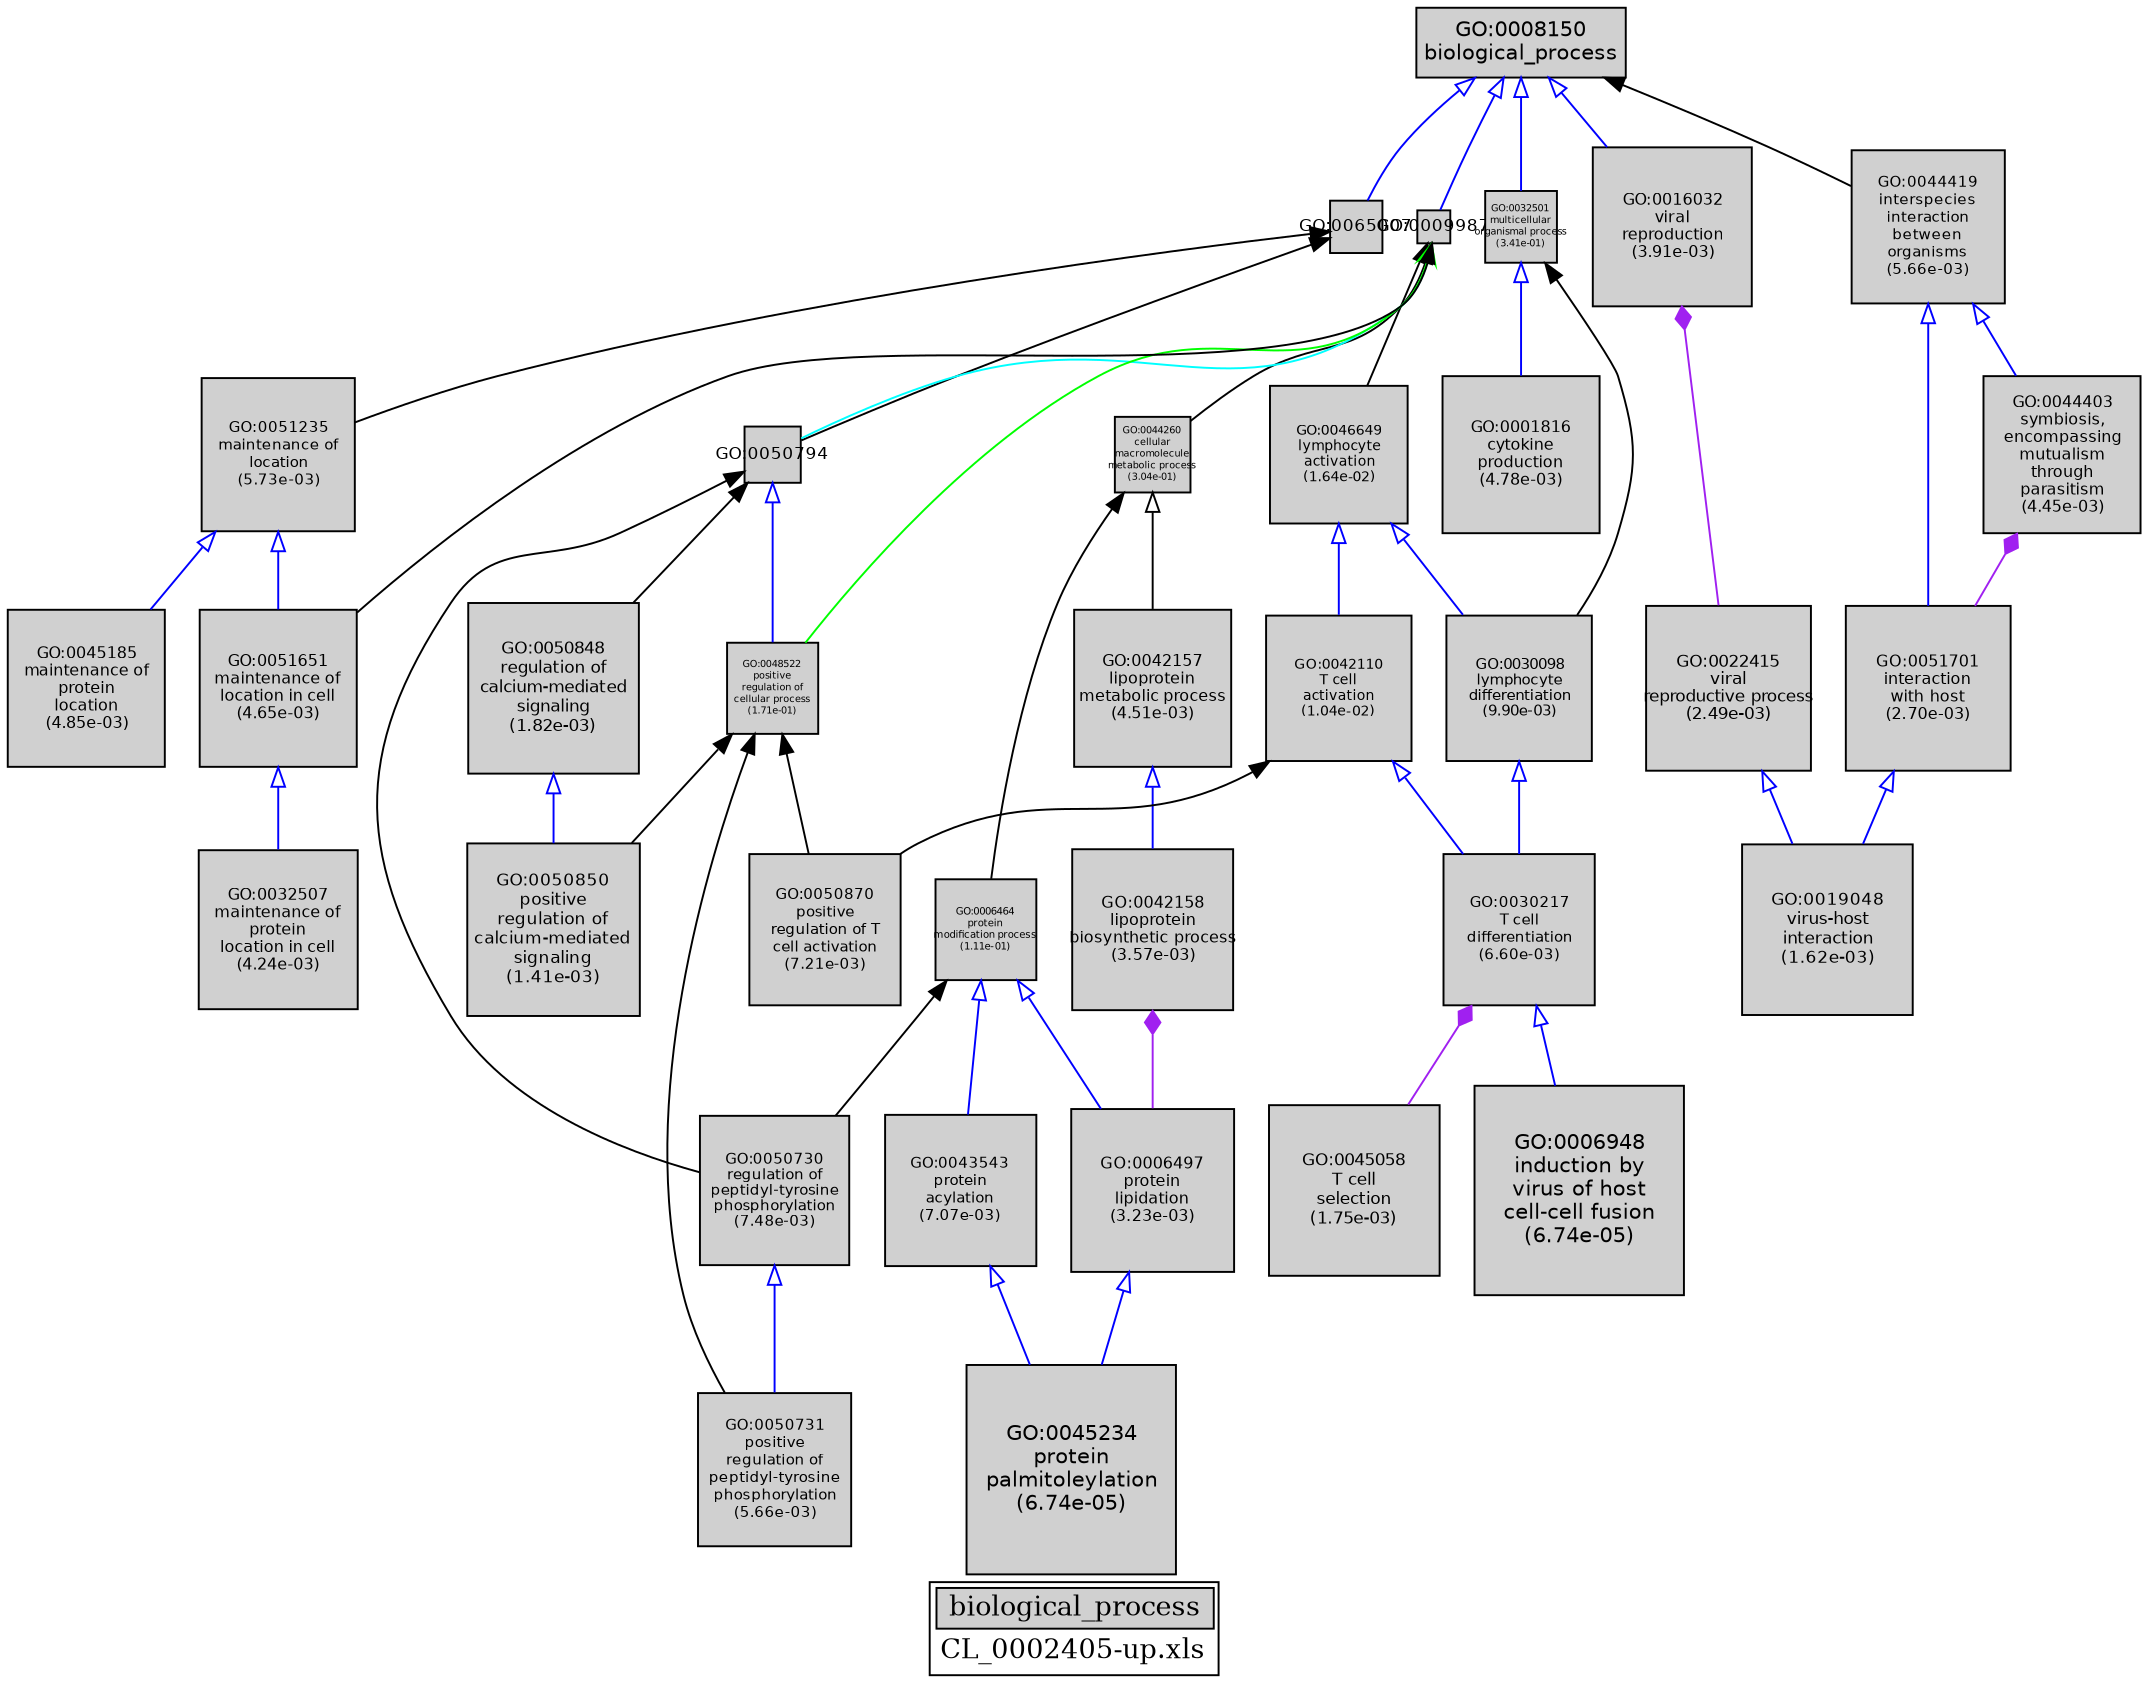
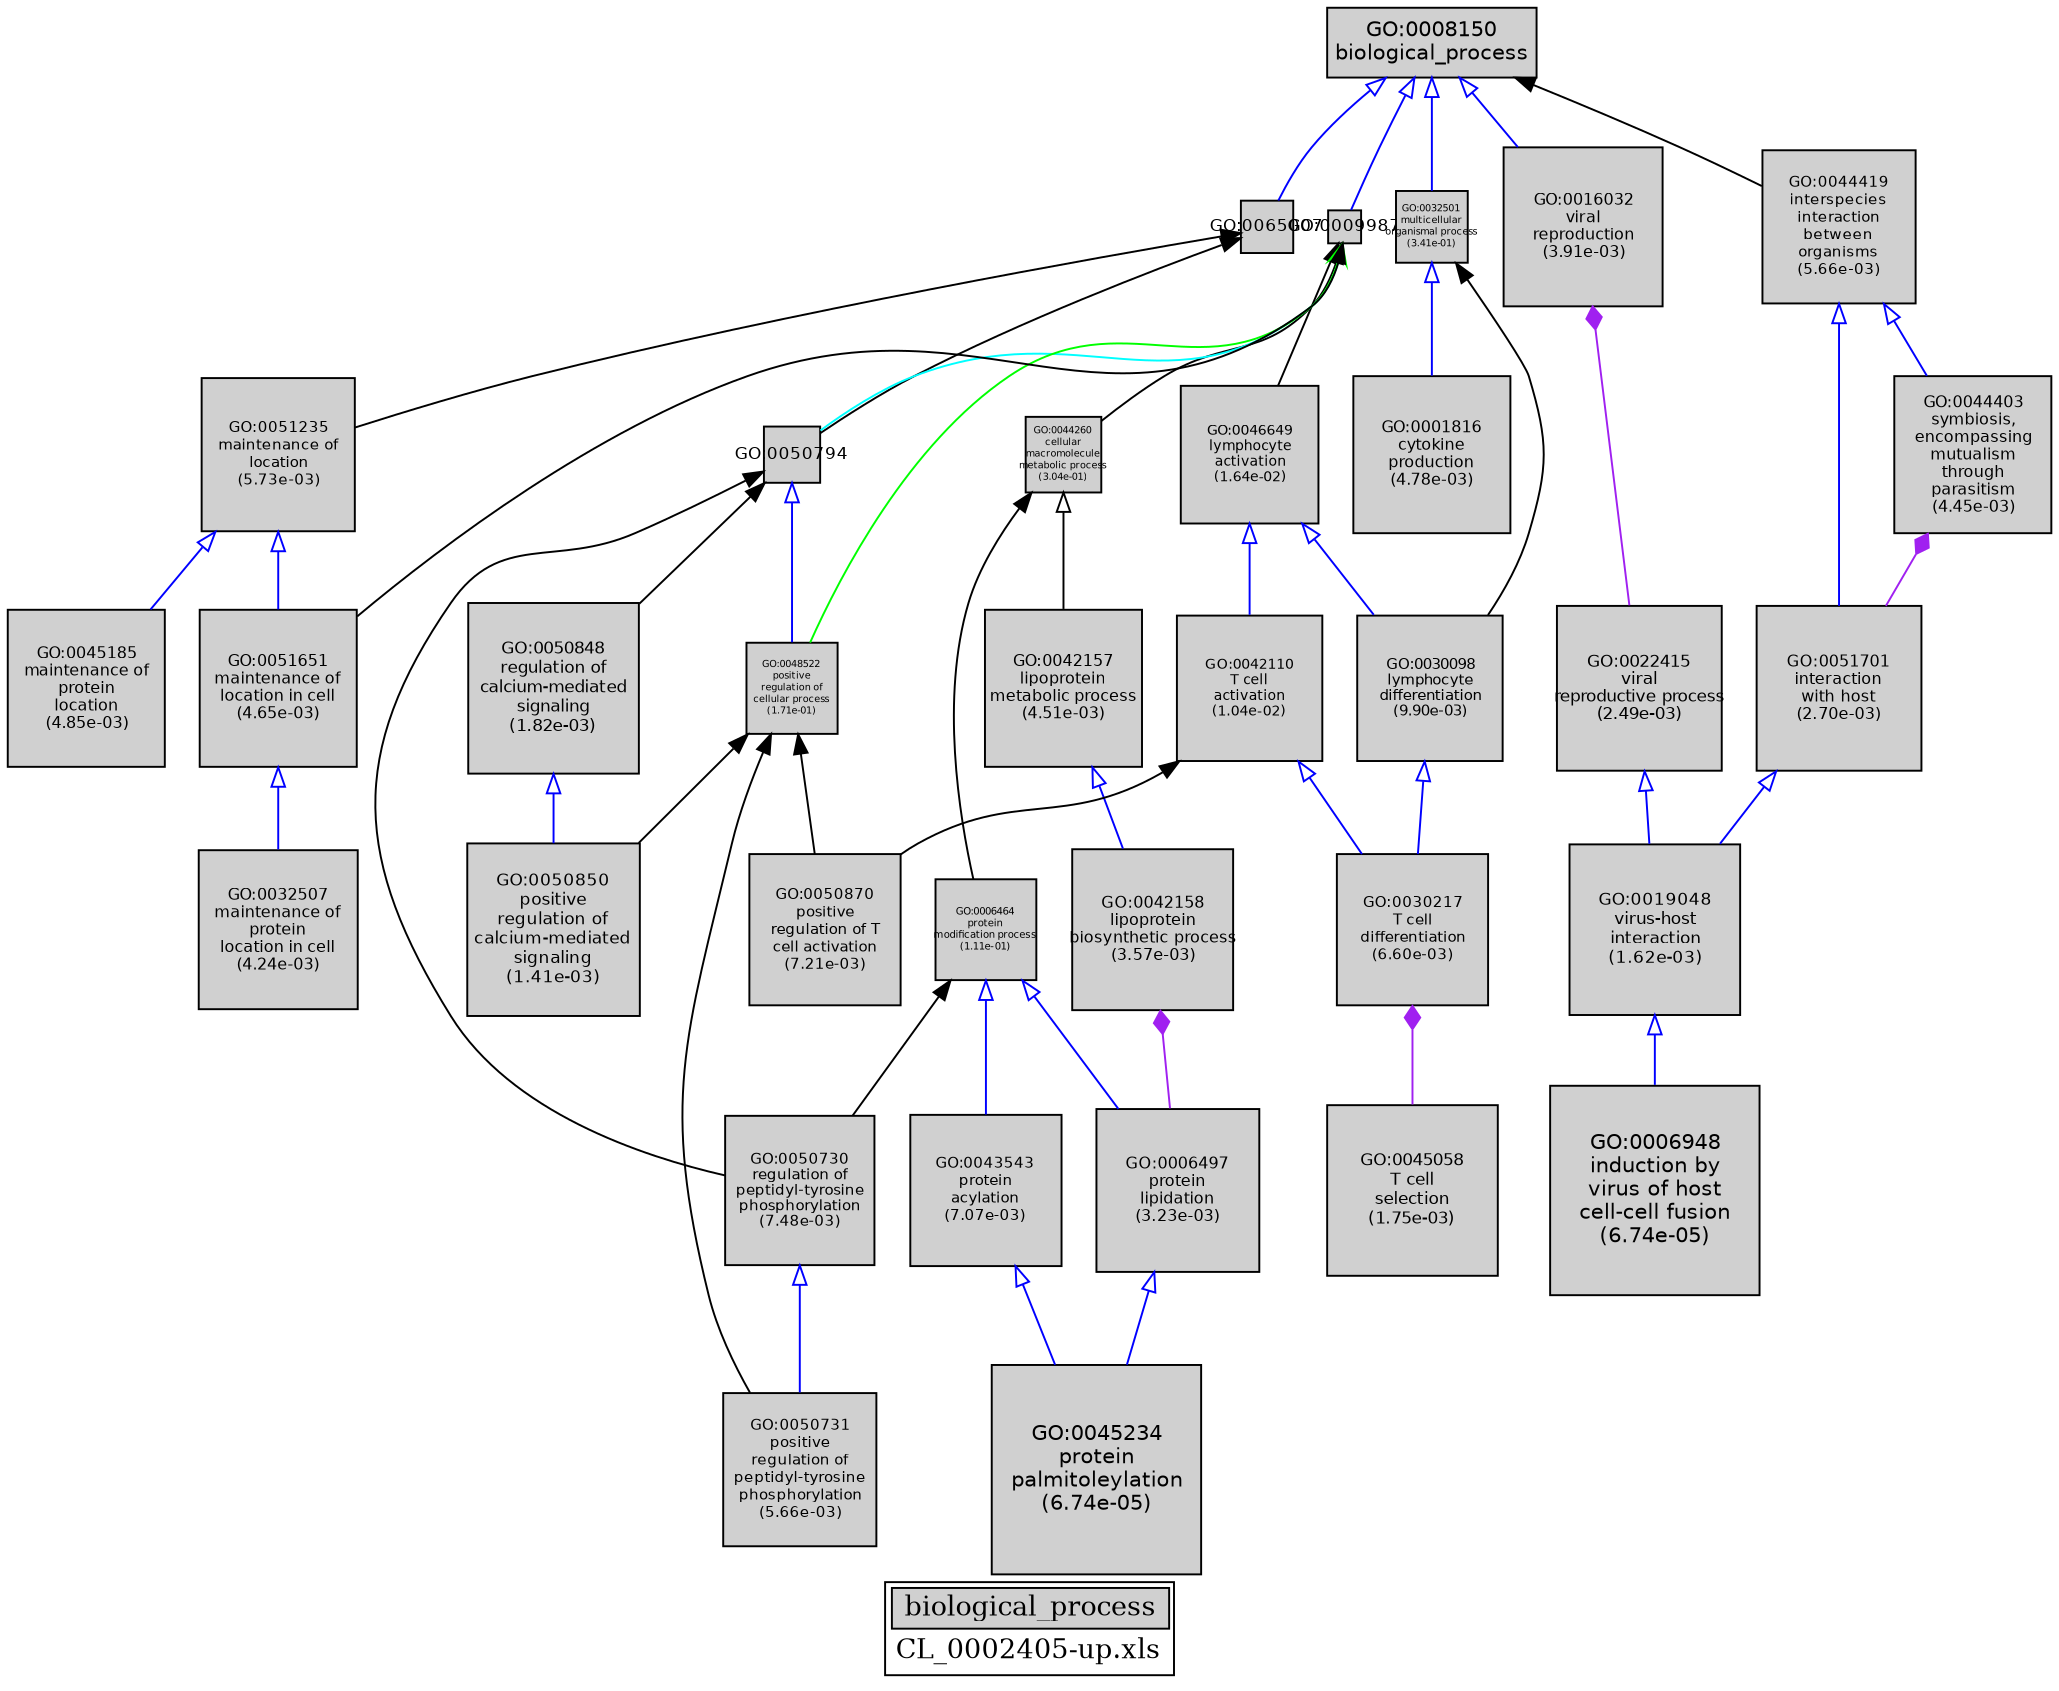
(1548, 1055) -> (1655, 1060)
